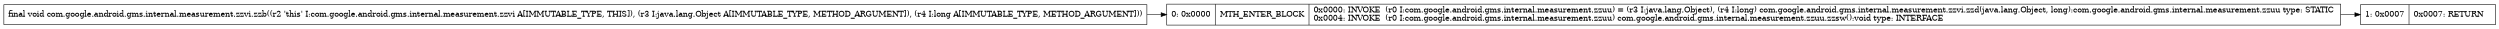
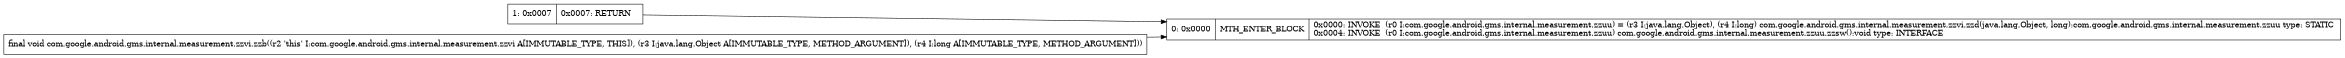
(2348, 15) -> (902, 18)
